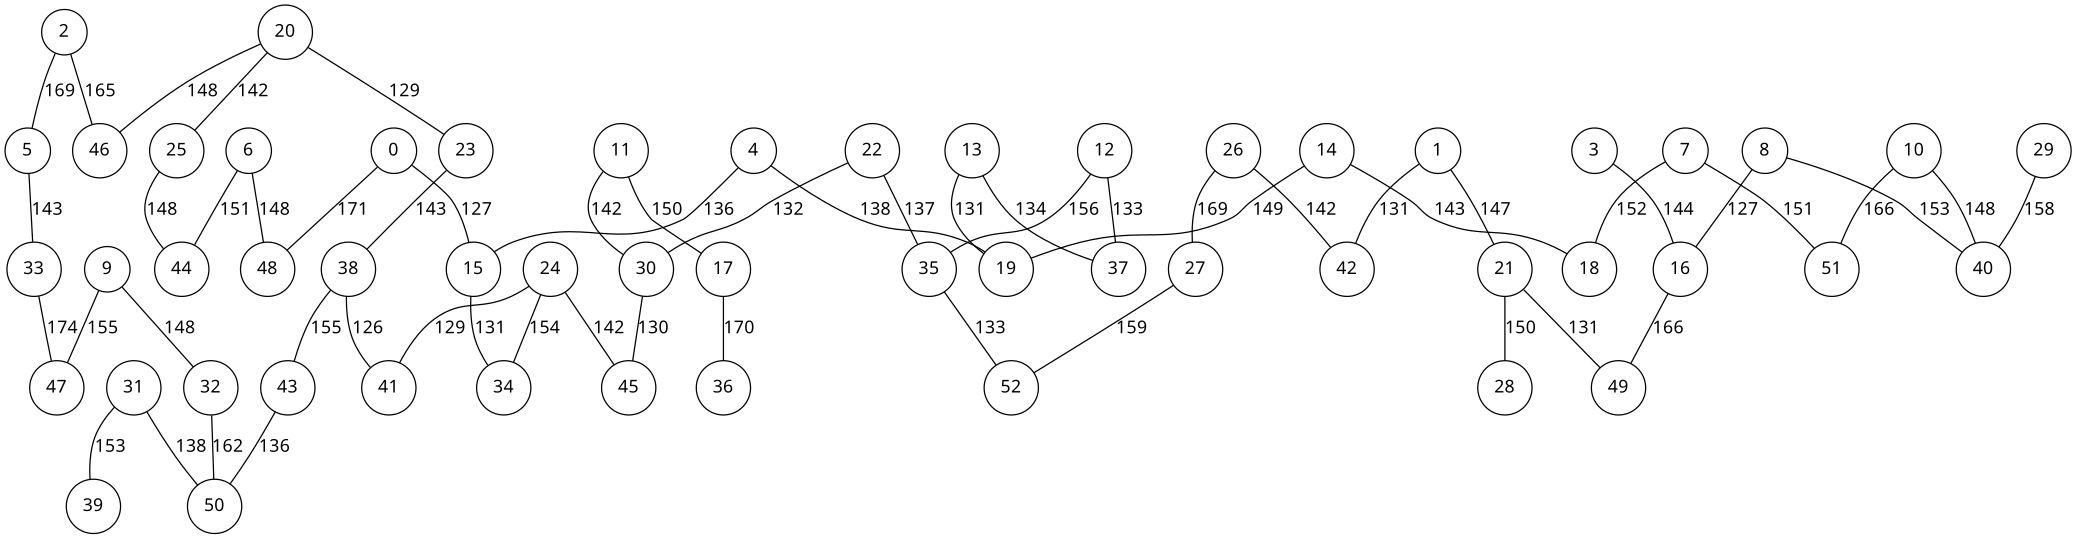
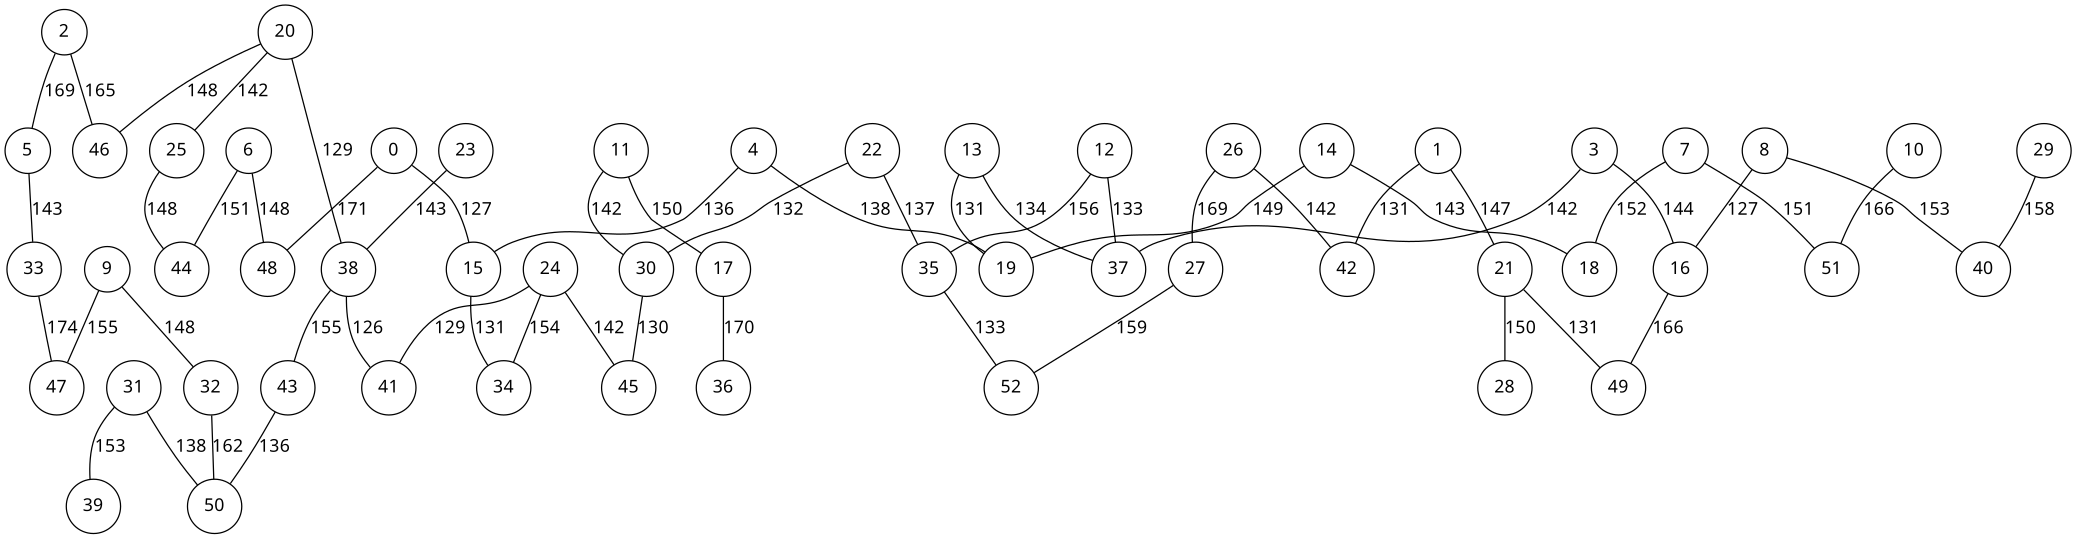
(376, 90) -> (316, 151)
(1958, 205) -> none
none -> (1368, 238)
